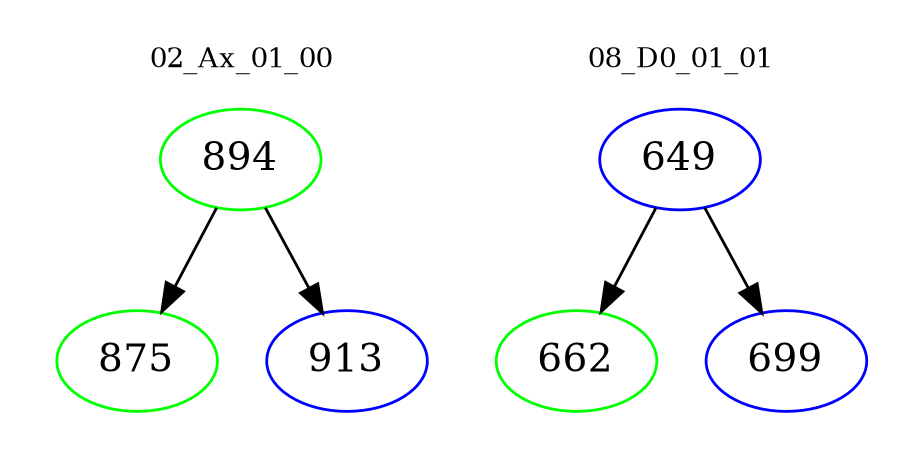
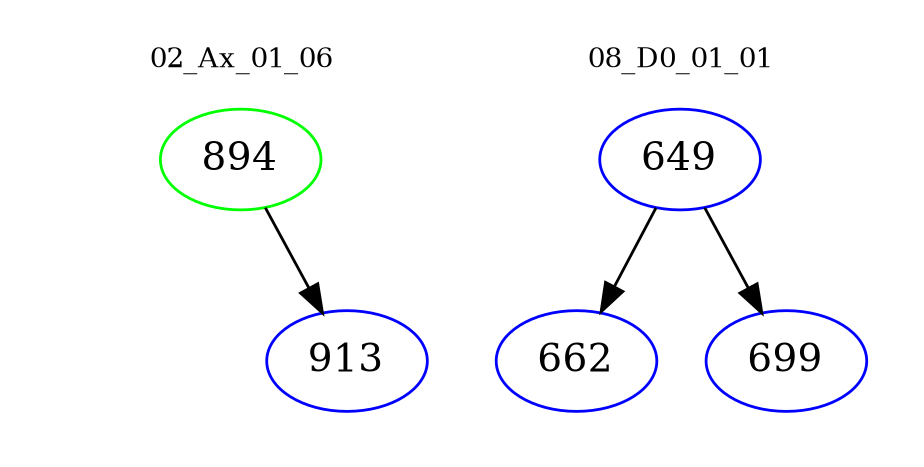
(242, 60) -> (242, 60)
(137, 361) -> none
(577, 361) -> (577, 361)
